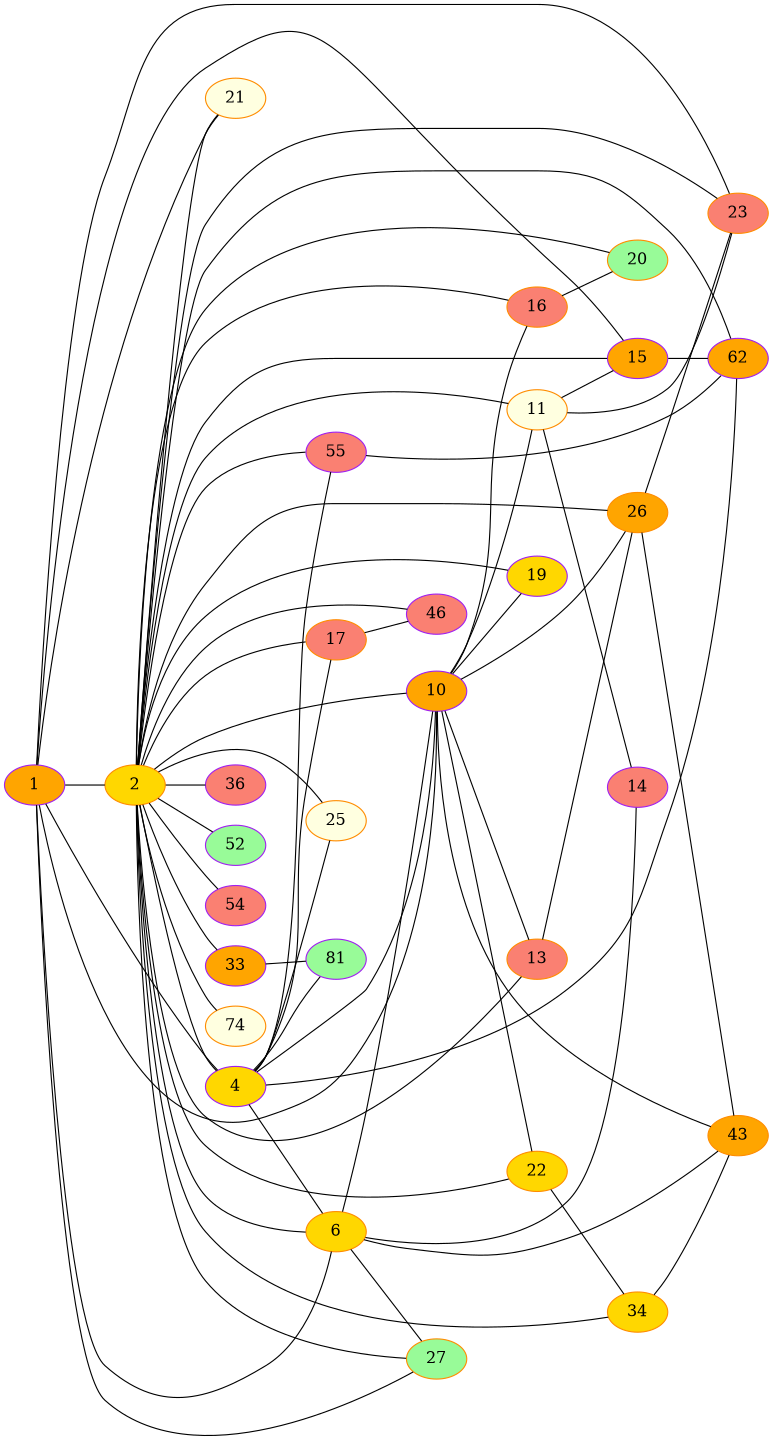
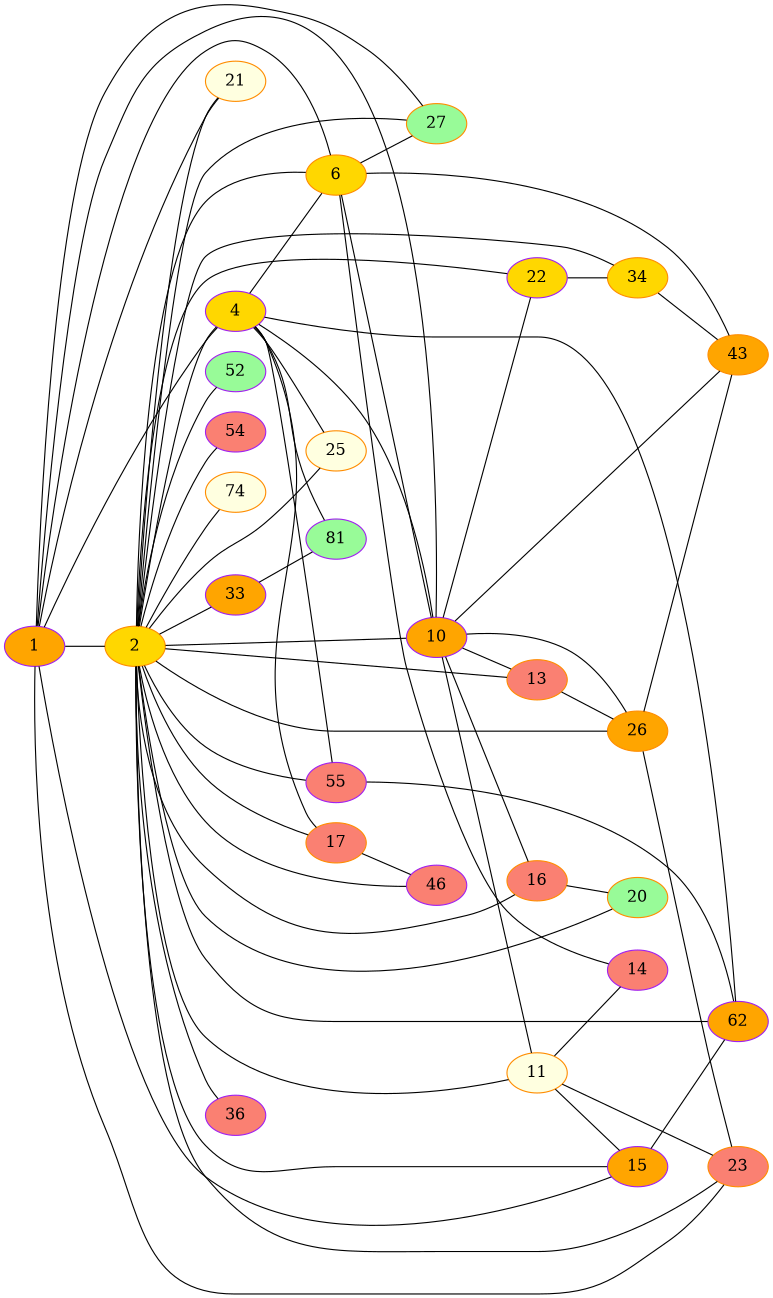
(537, 576) -> none
(537, 1171) -> (537, 278)
